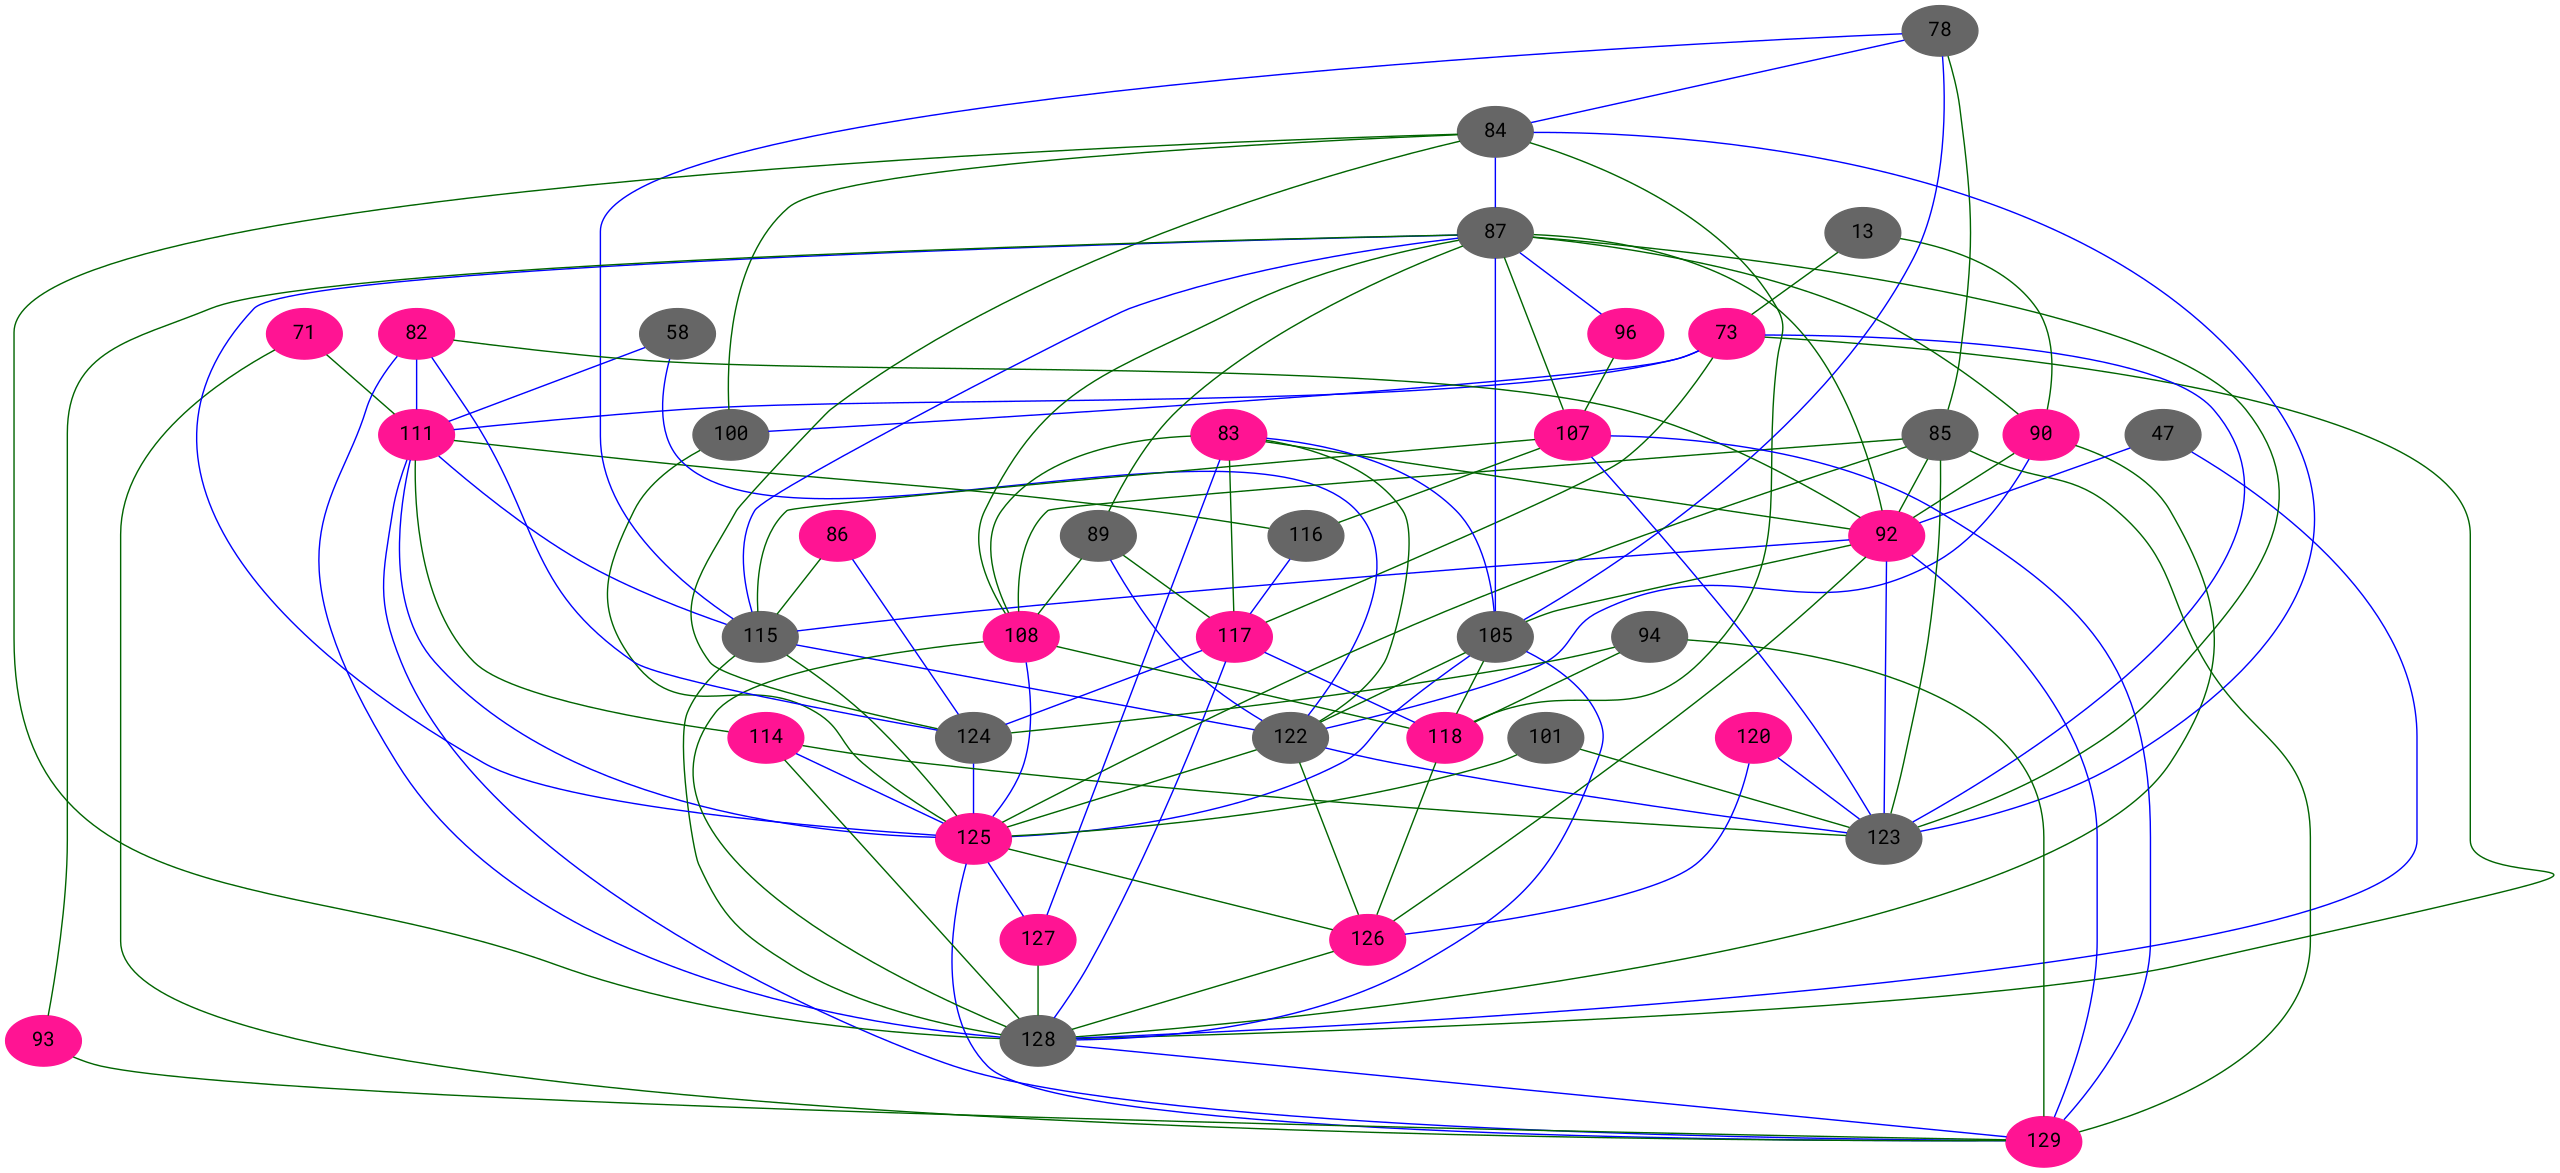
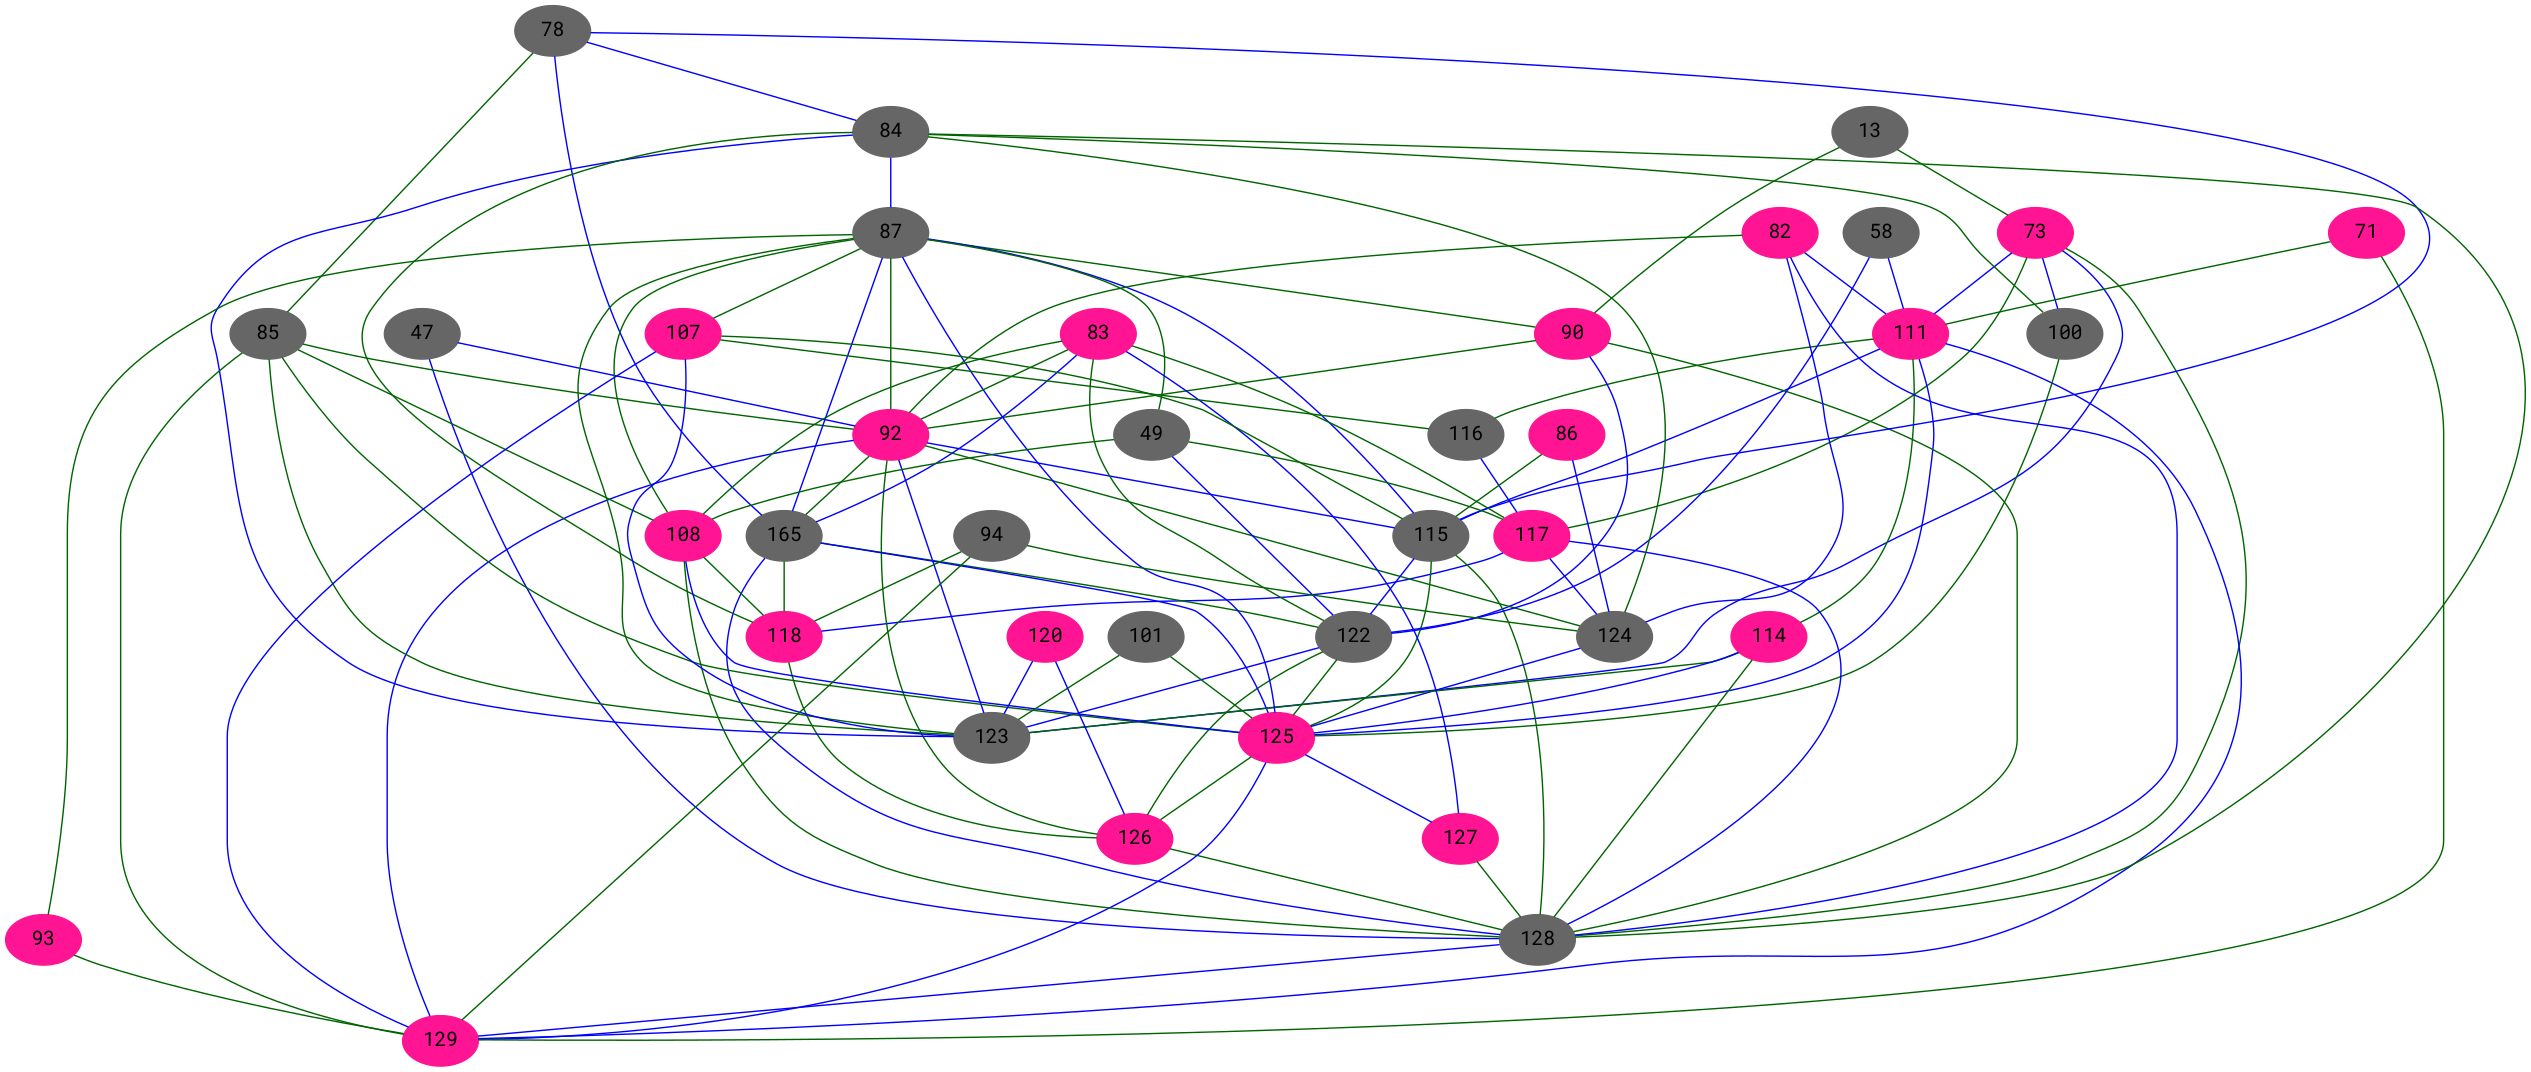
(1626, 334) -> none
none -> (1220, 527)
(1098, 536) -> (1152, 435)
(1495, 637) -> (784, 536)
